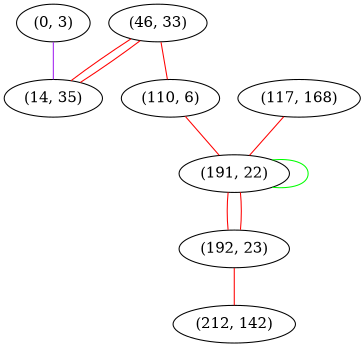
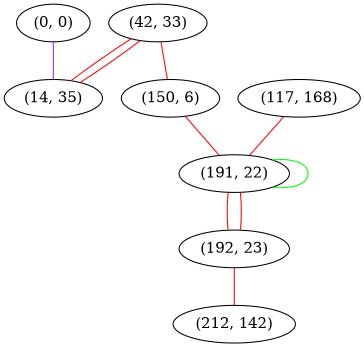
(53, 23) -> (53, 23)
(158, 23) -> (158, 23)
(170, 98) -> (170, 98)
